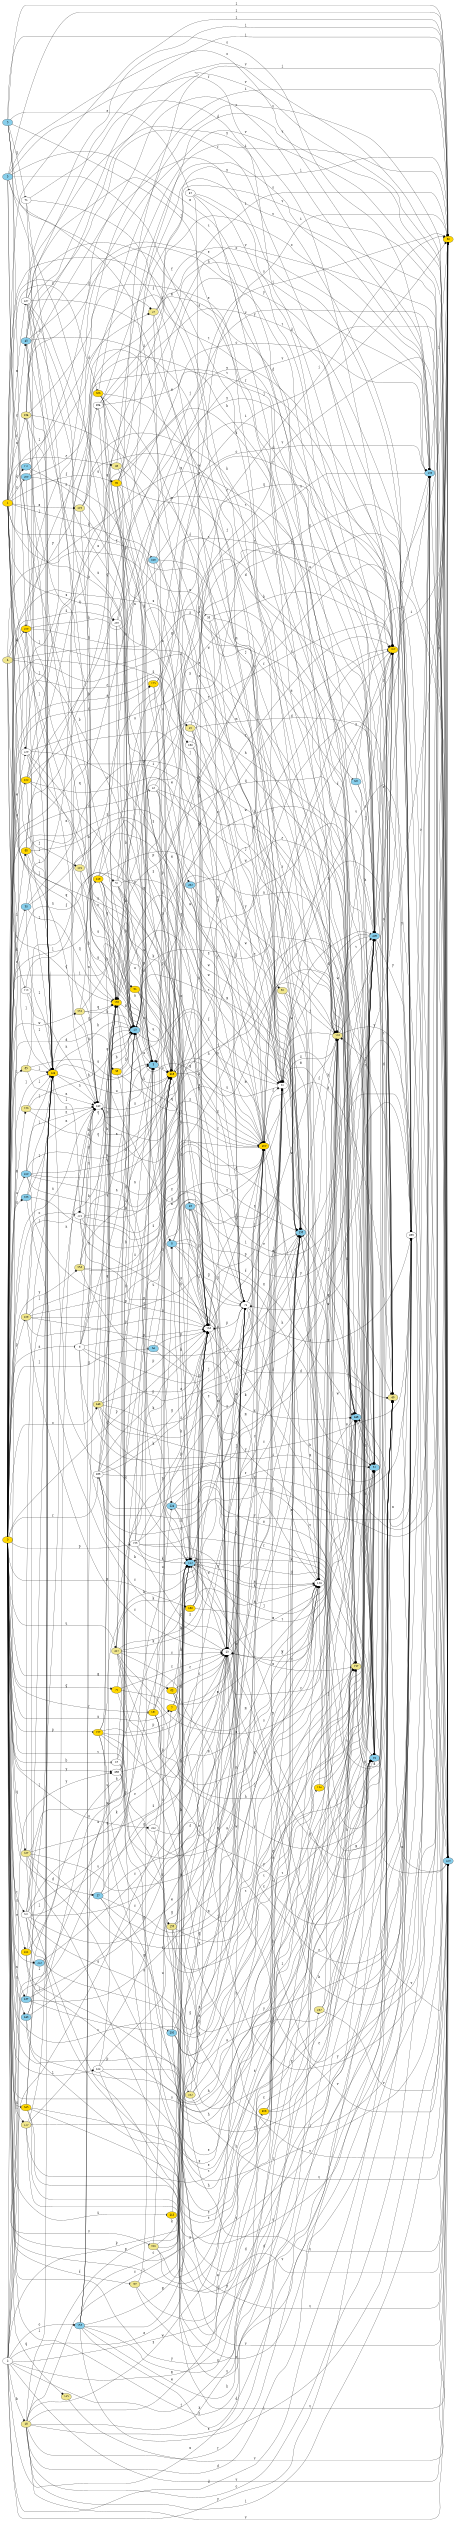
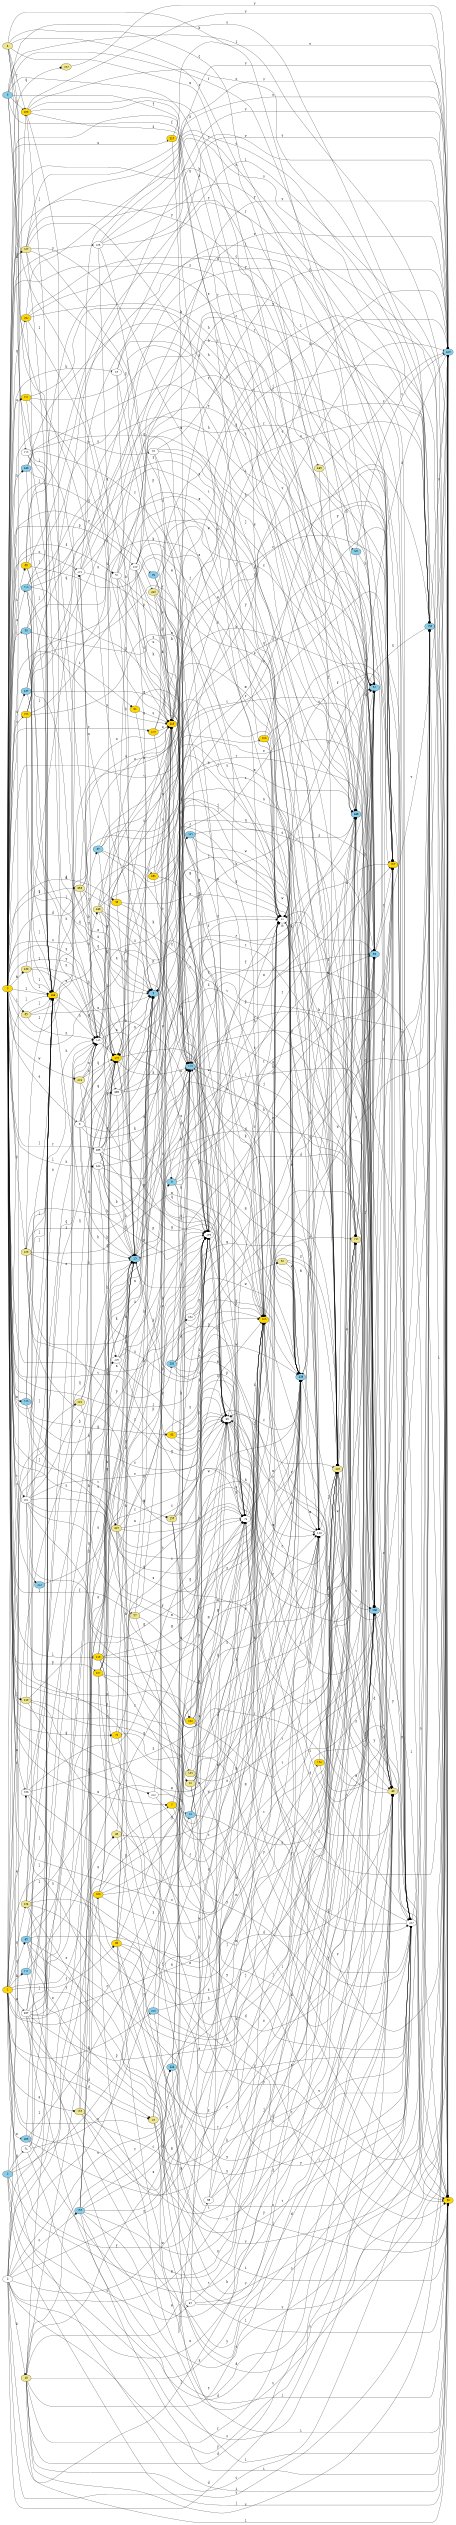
(248, 1583) -> (307, 892)
